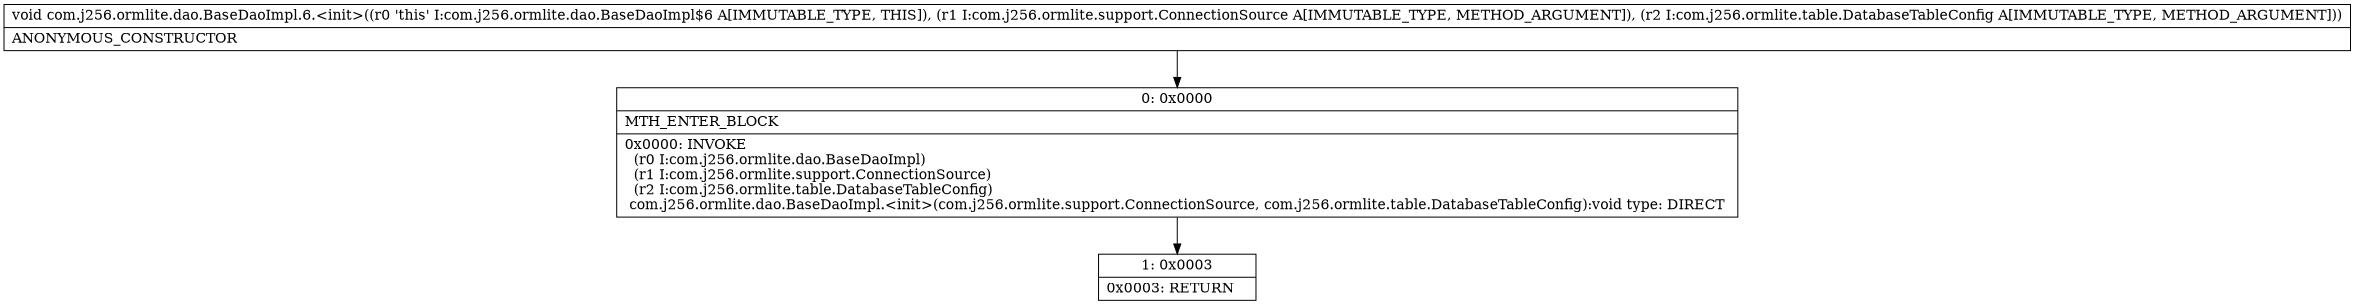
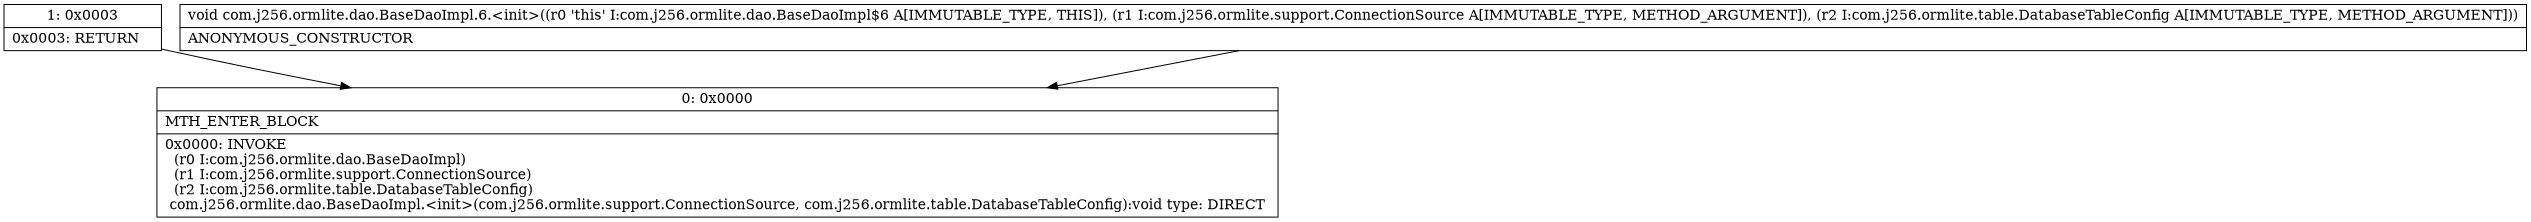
(1177, 231) -> (251, 68)
